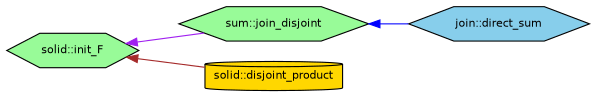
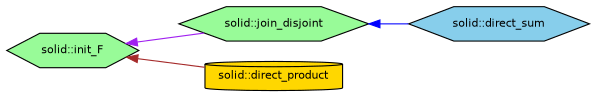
(274, 24) -> (274, 24)
(499, 24) -> (499, 24)
(274, 76) -> (274, 76)
